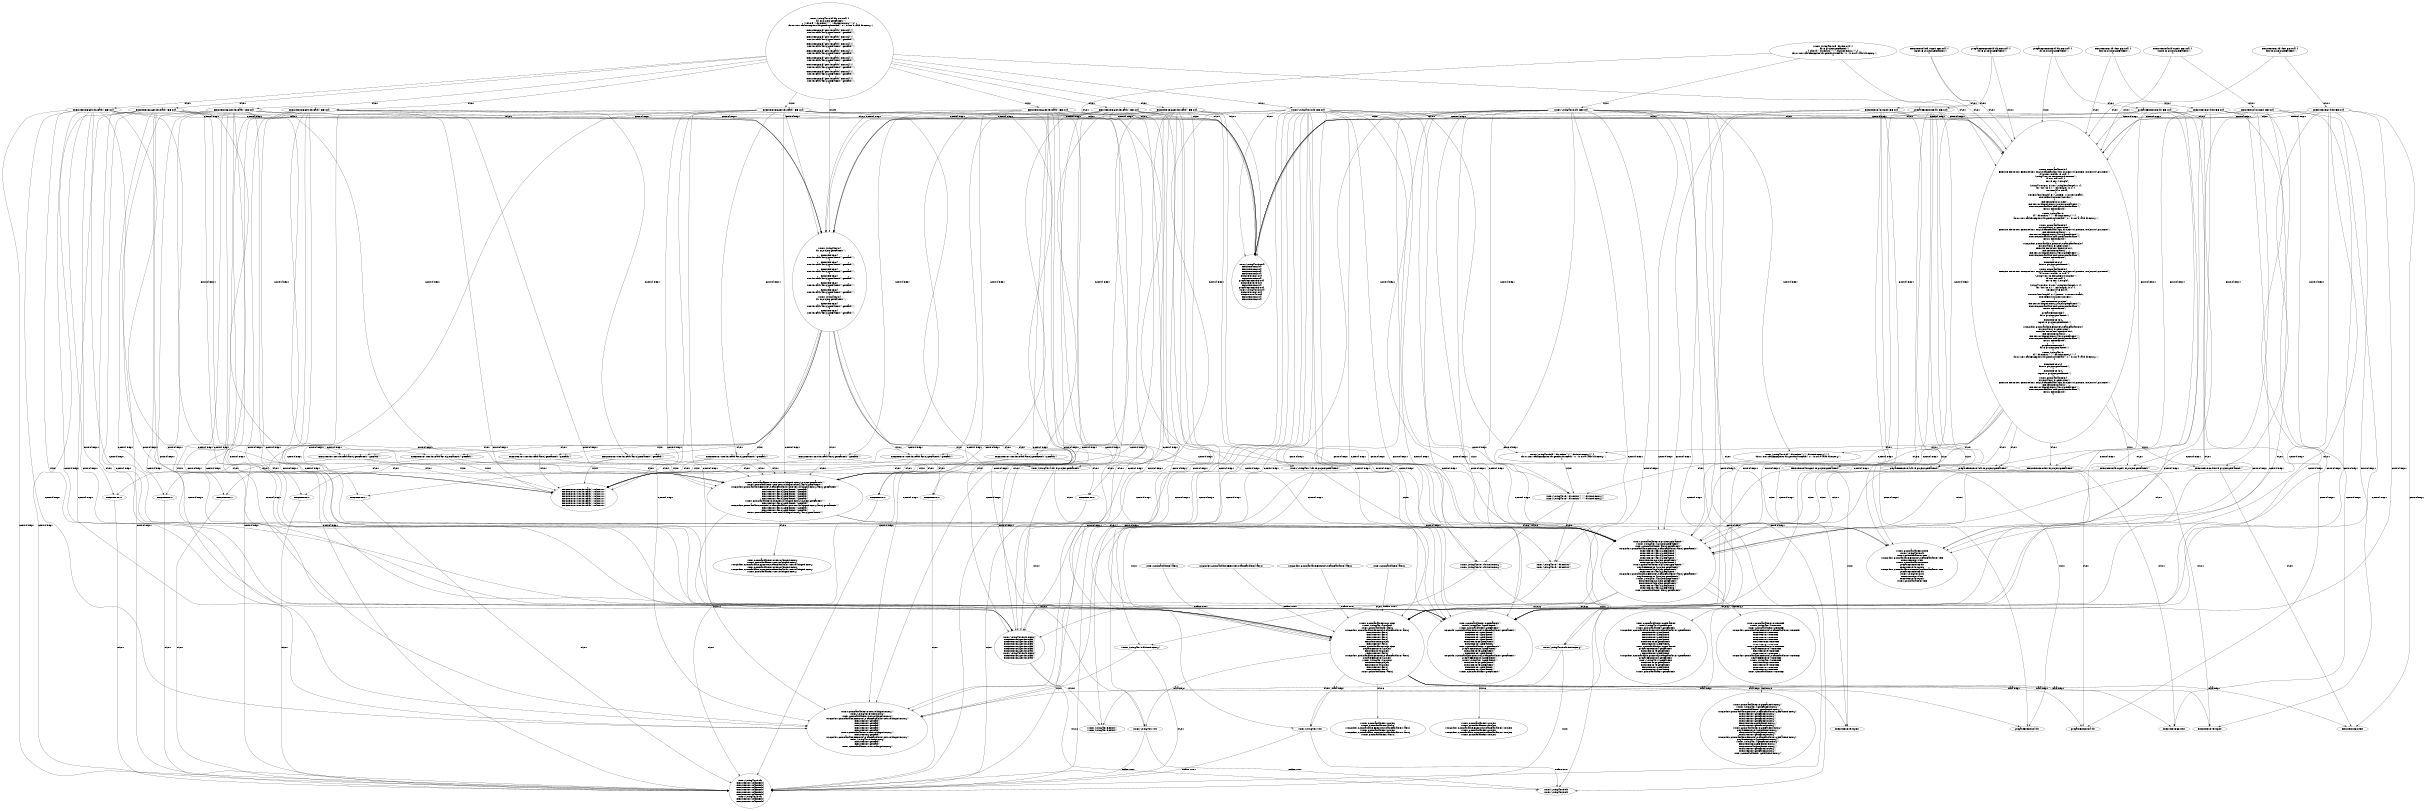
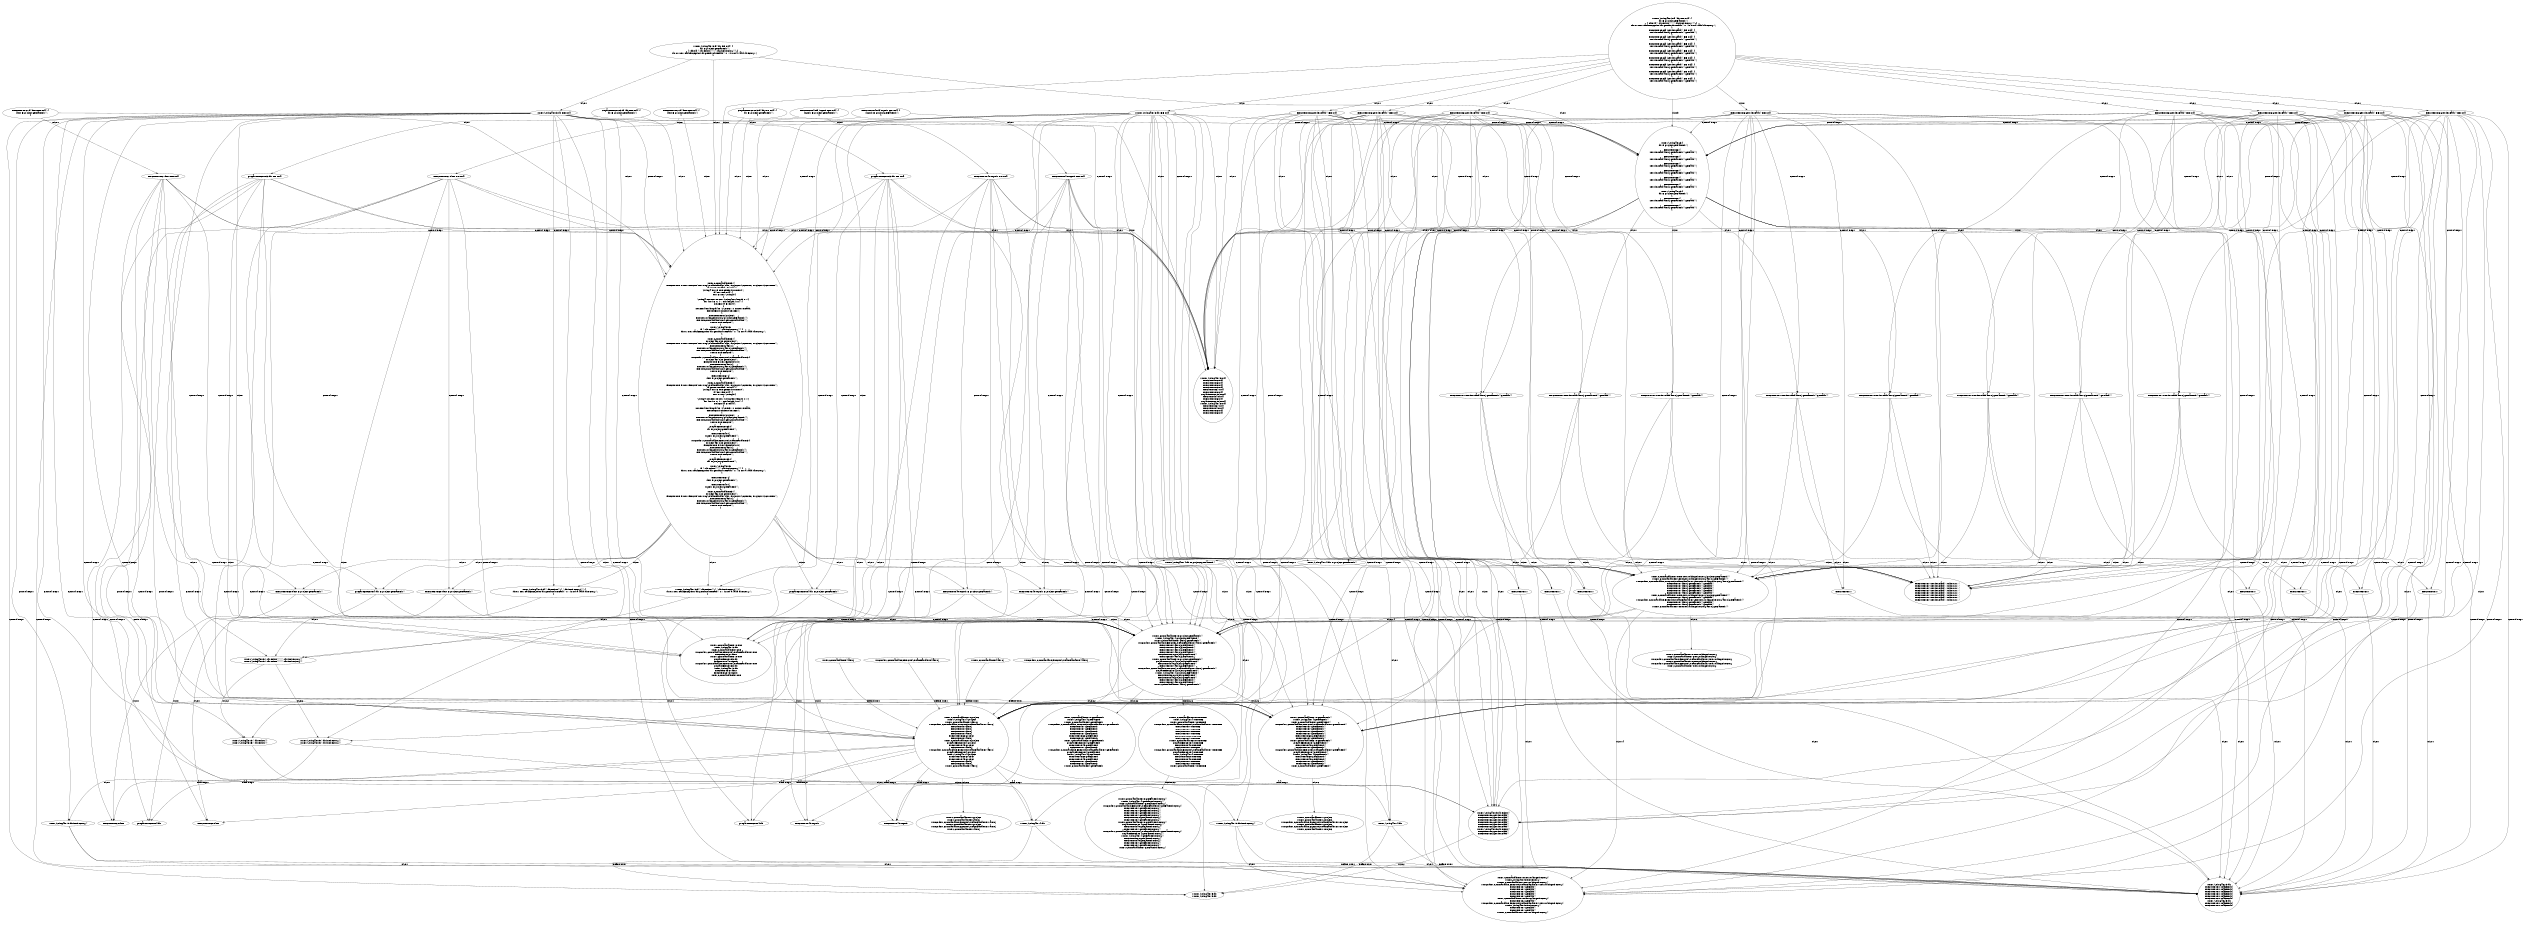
(1102, 729) -> none
